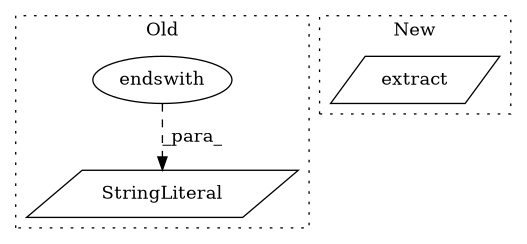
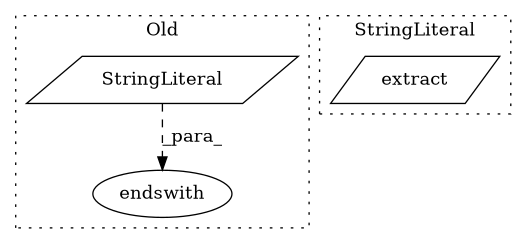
(415, 31) -> (415, 31)
(162, 130) -> (162, 130)
